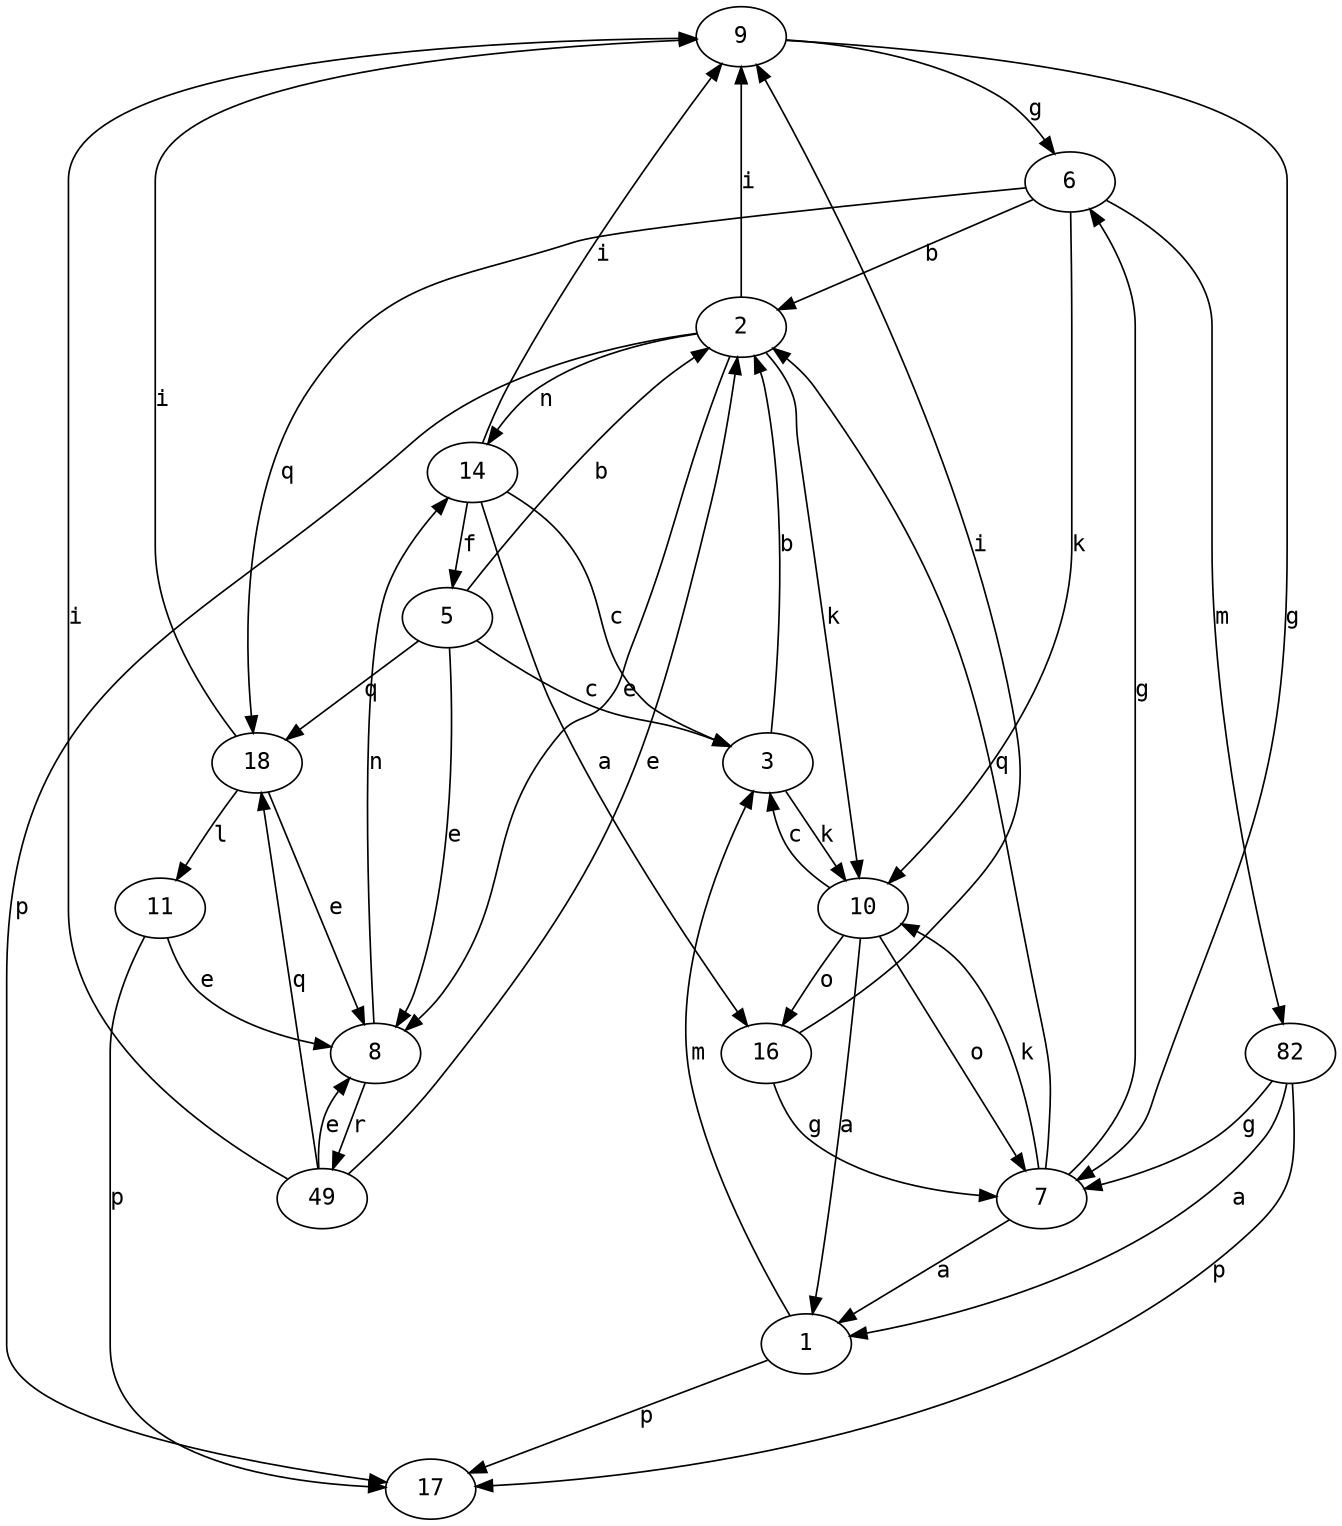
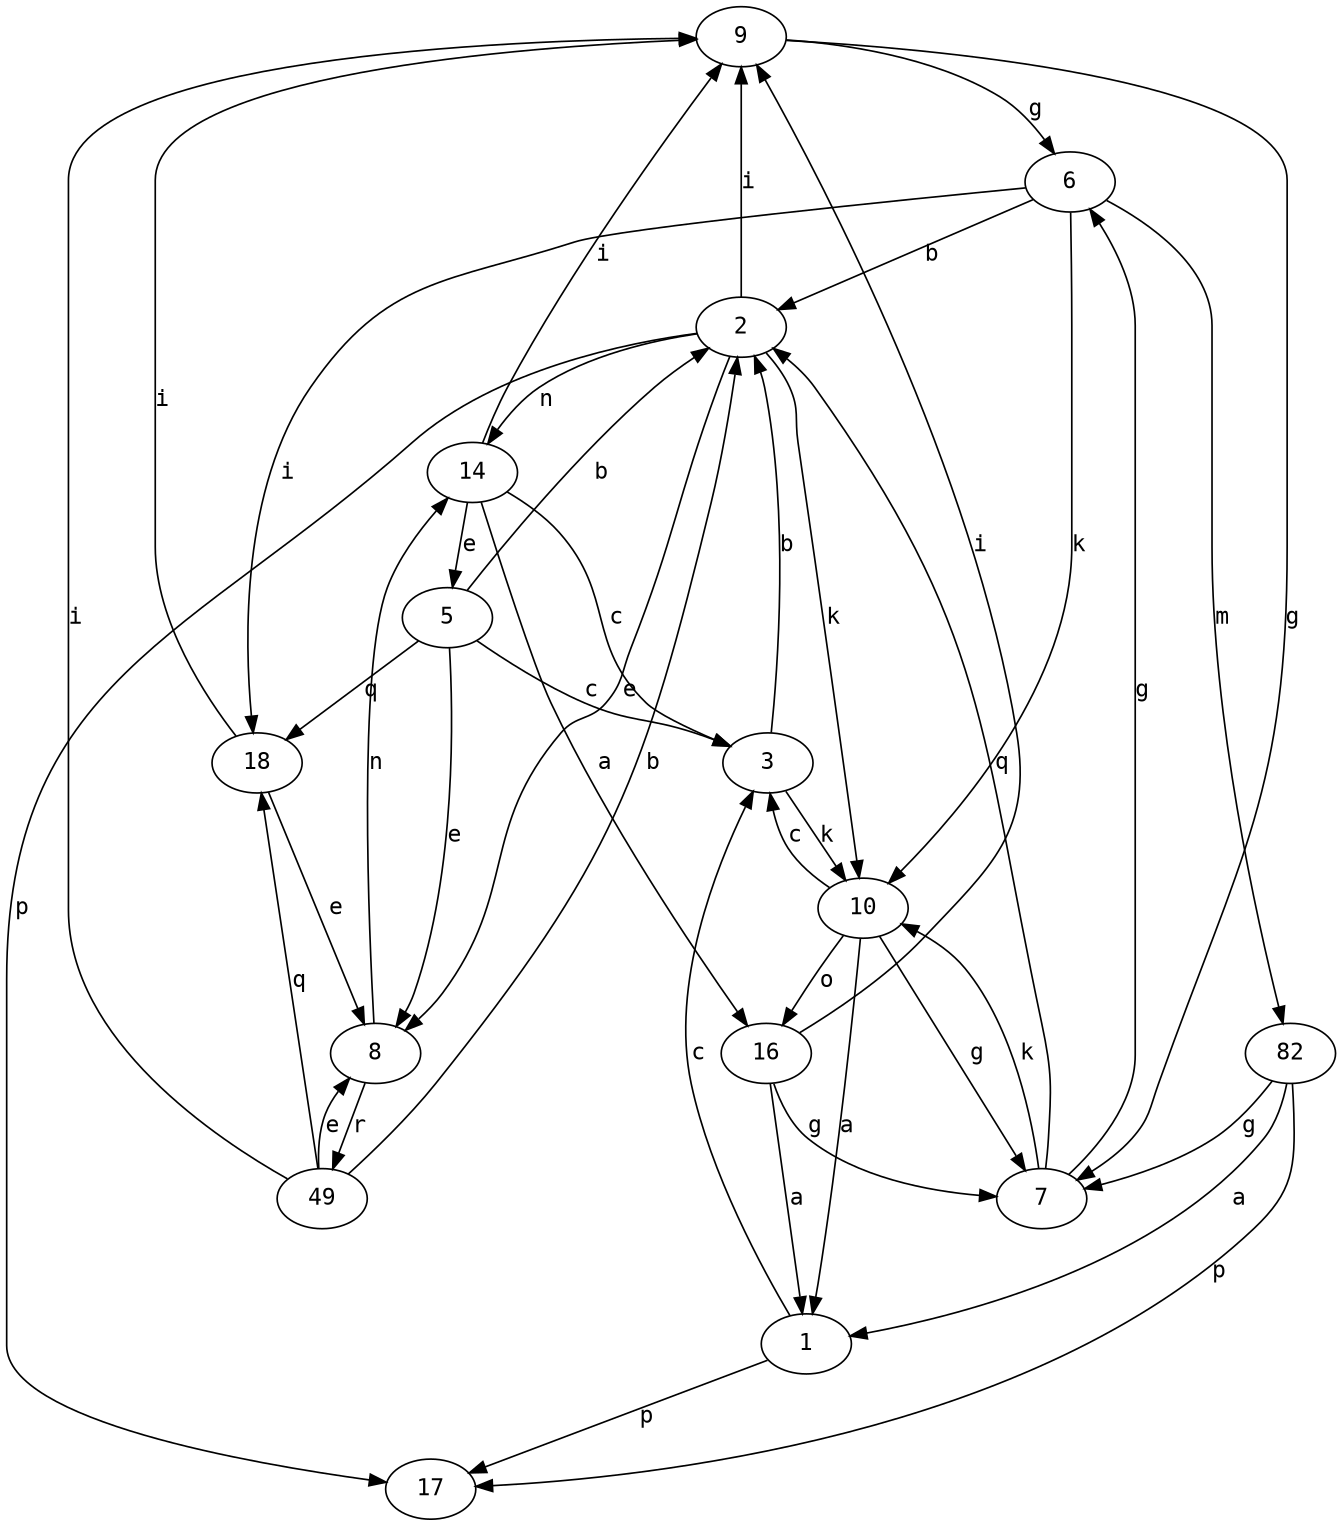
(288, 472) -> (288, 472)
(470, 545) -> (470, 545)
(654, 763) -> (654, 763)
(160, 908) -> none
(699, 1053) -> (699, 1053)
(977, 1053) -> (977, 1053)
(932, 1267) -> (785, 1190)
